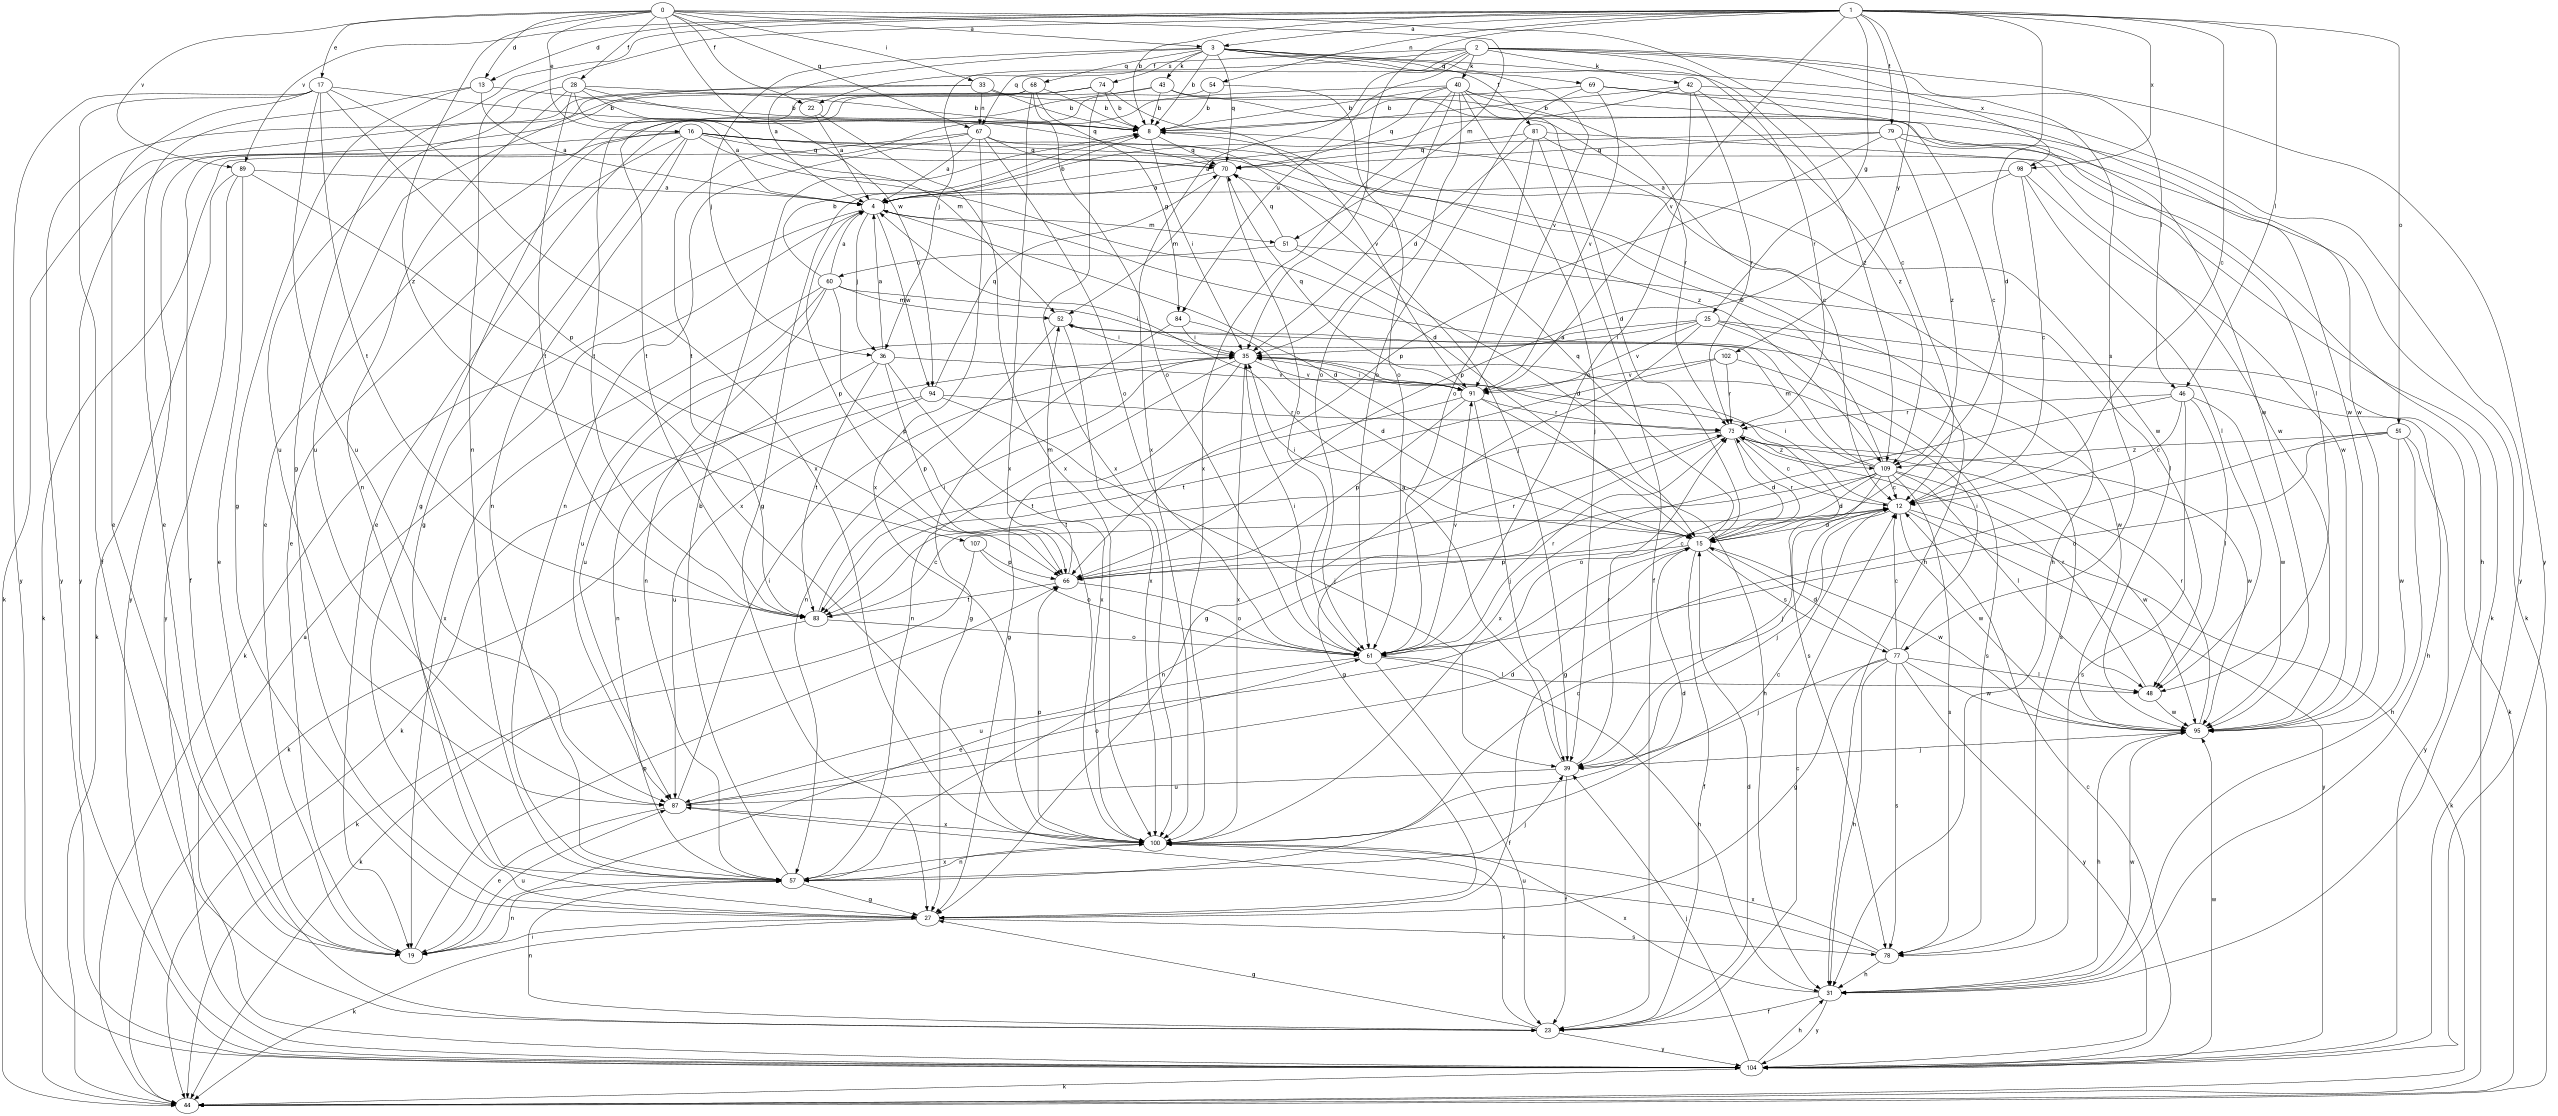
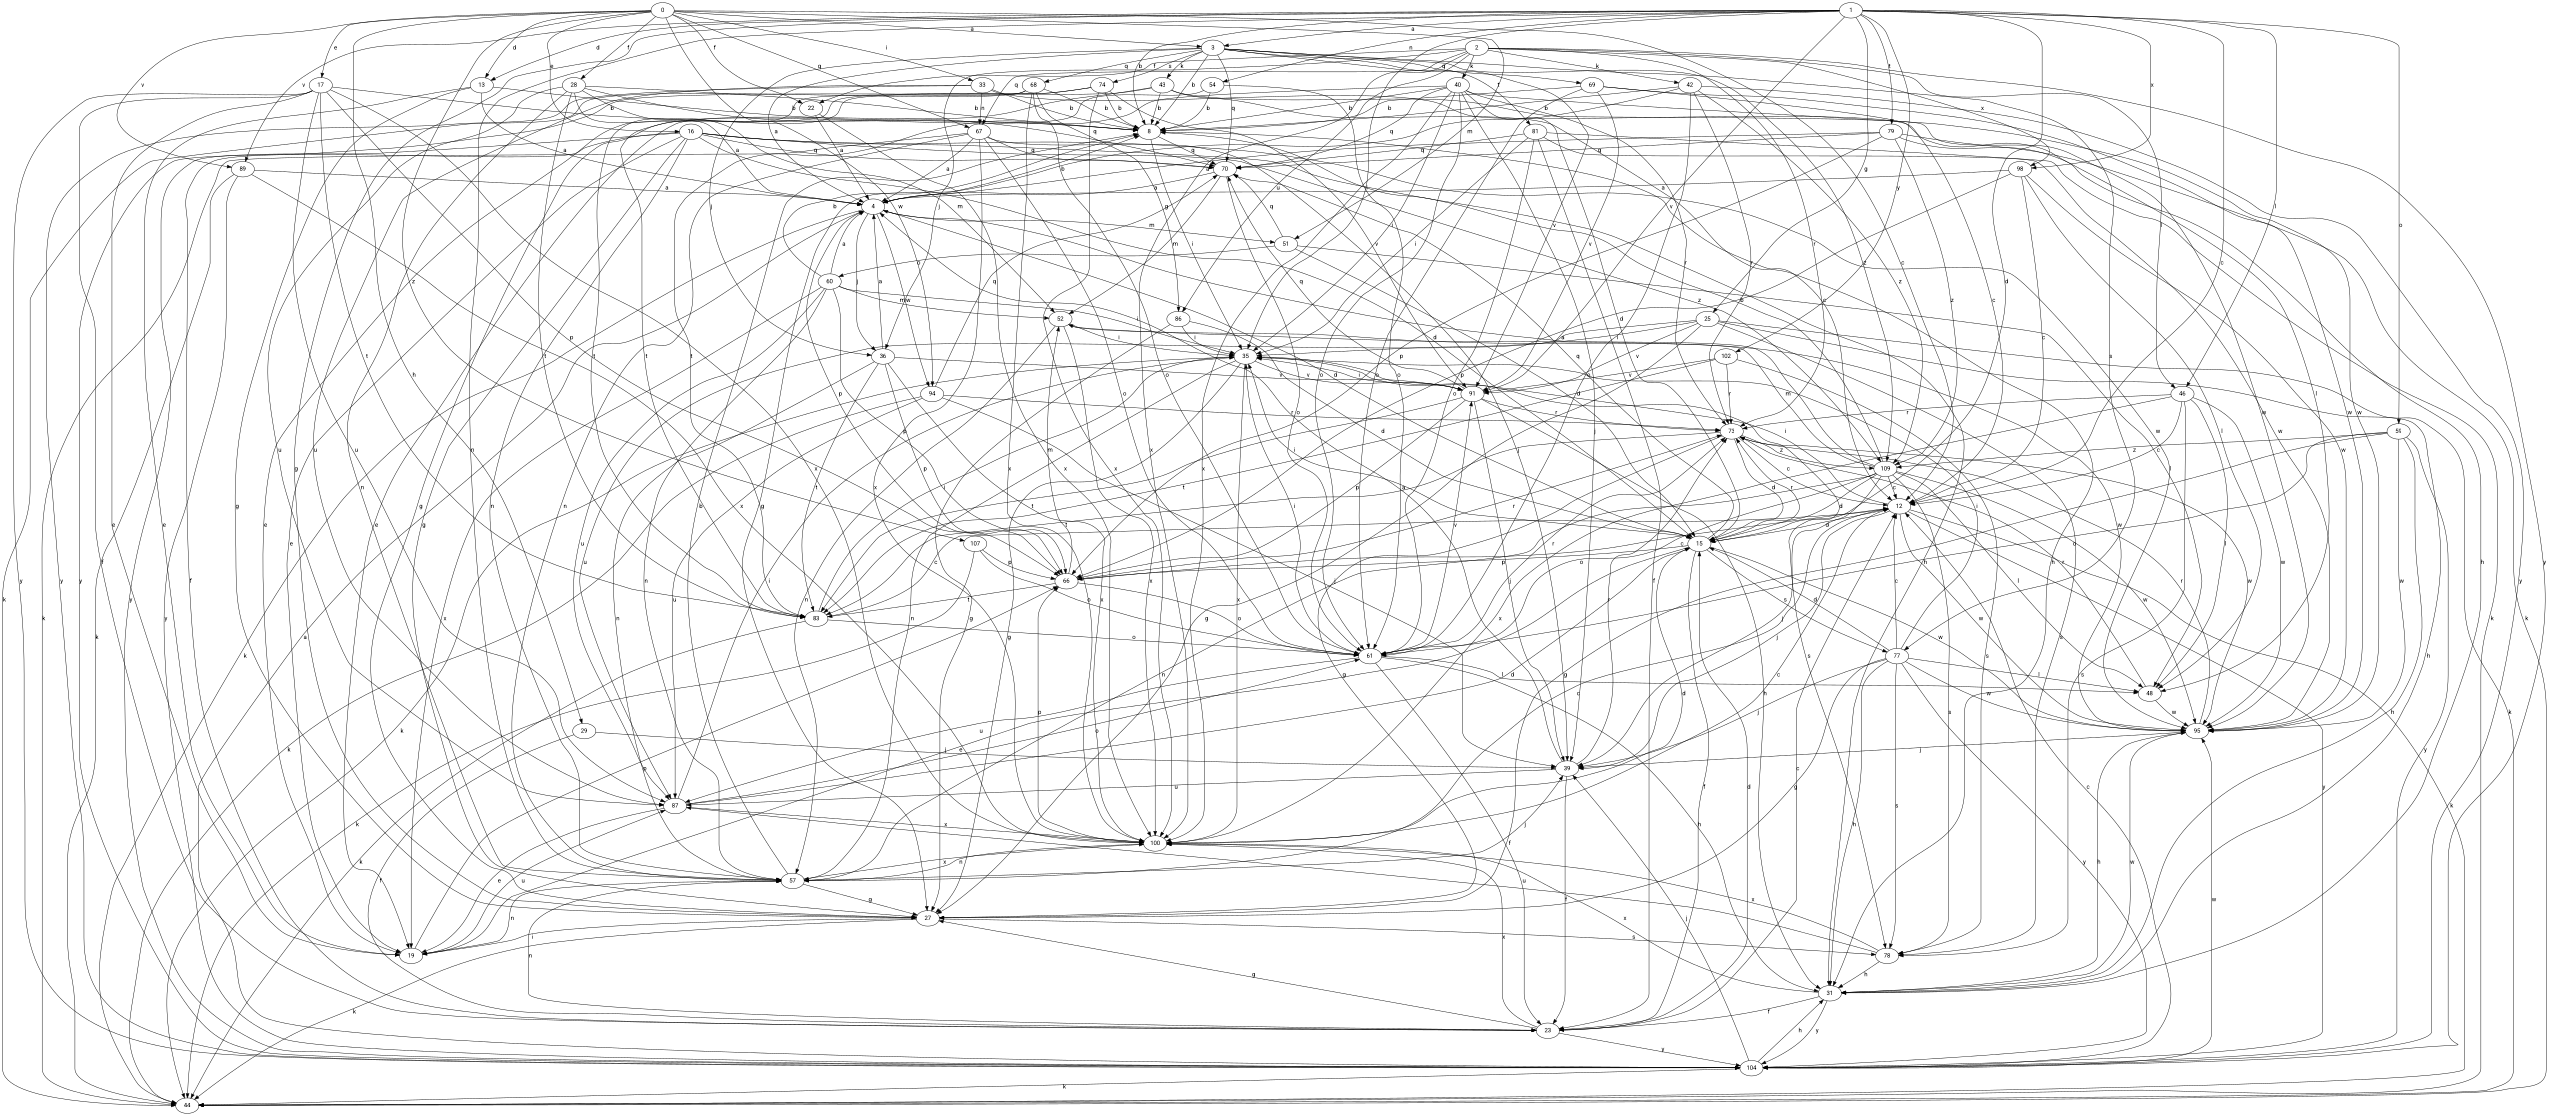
(1416, 244) -> (1416, 244)
(1178, 319) -> (1178, 319)
(222, 604) -> none
none -> (584, 731)
